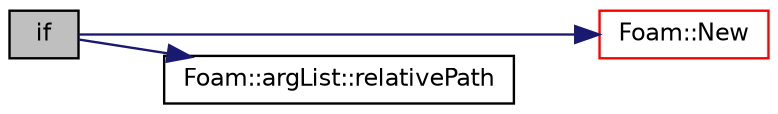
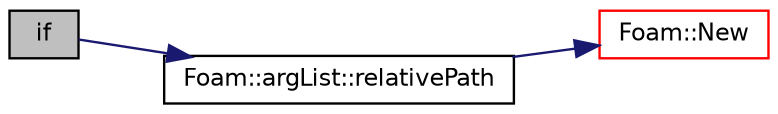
(327, 34) -> (544, 53)
